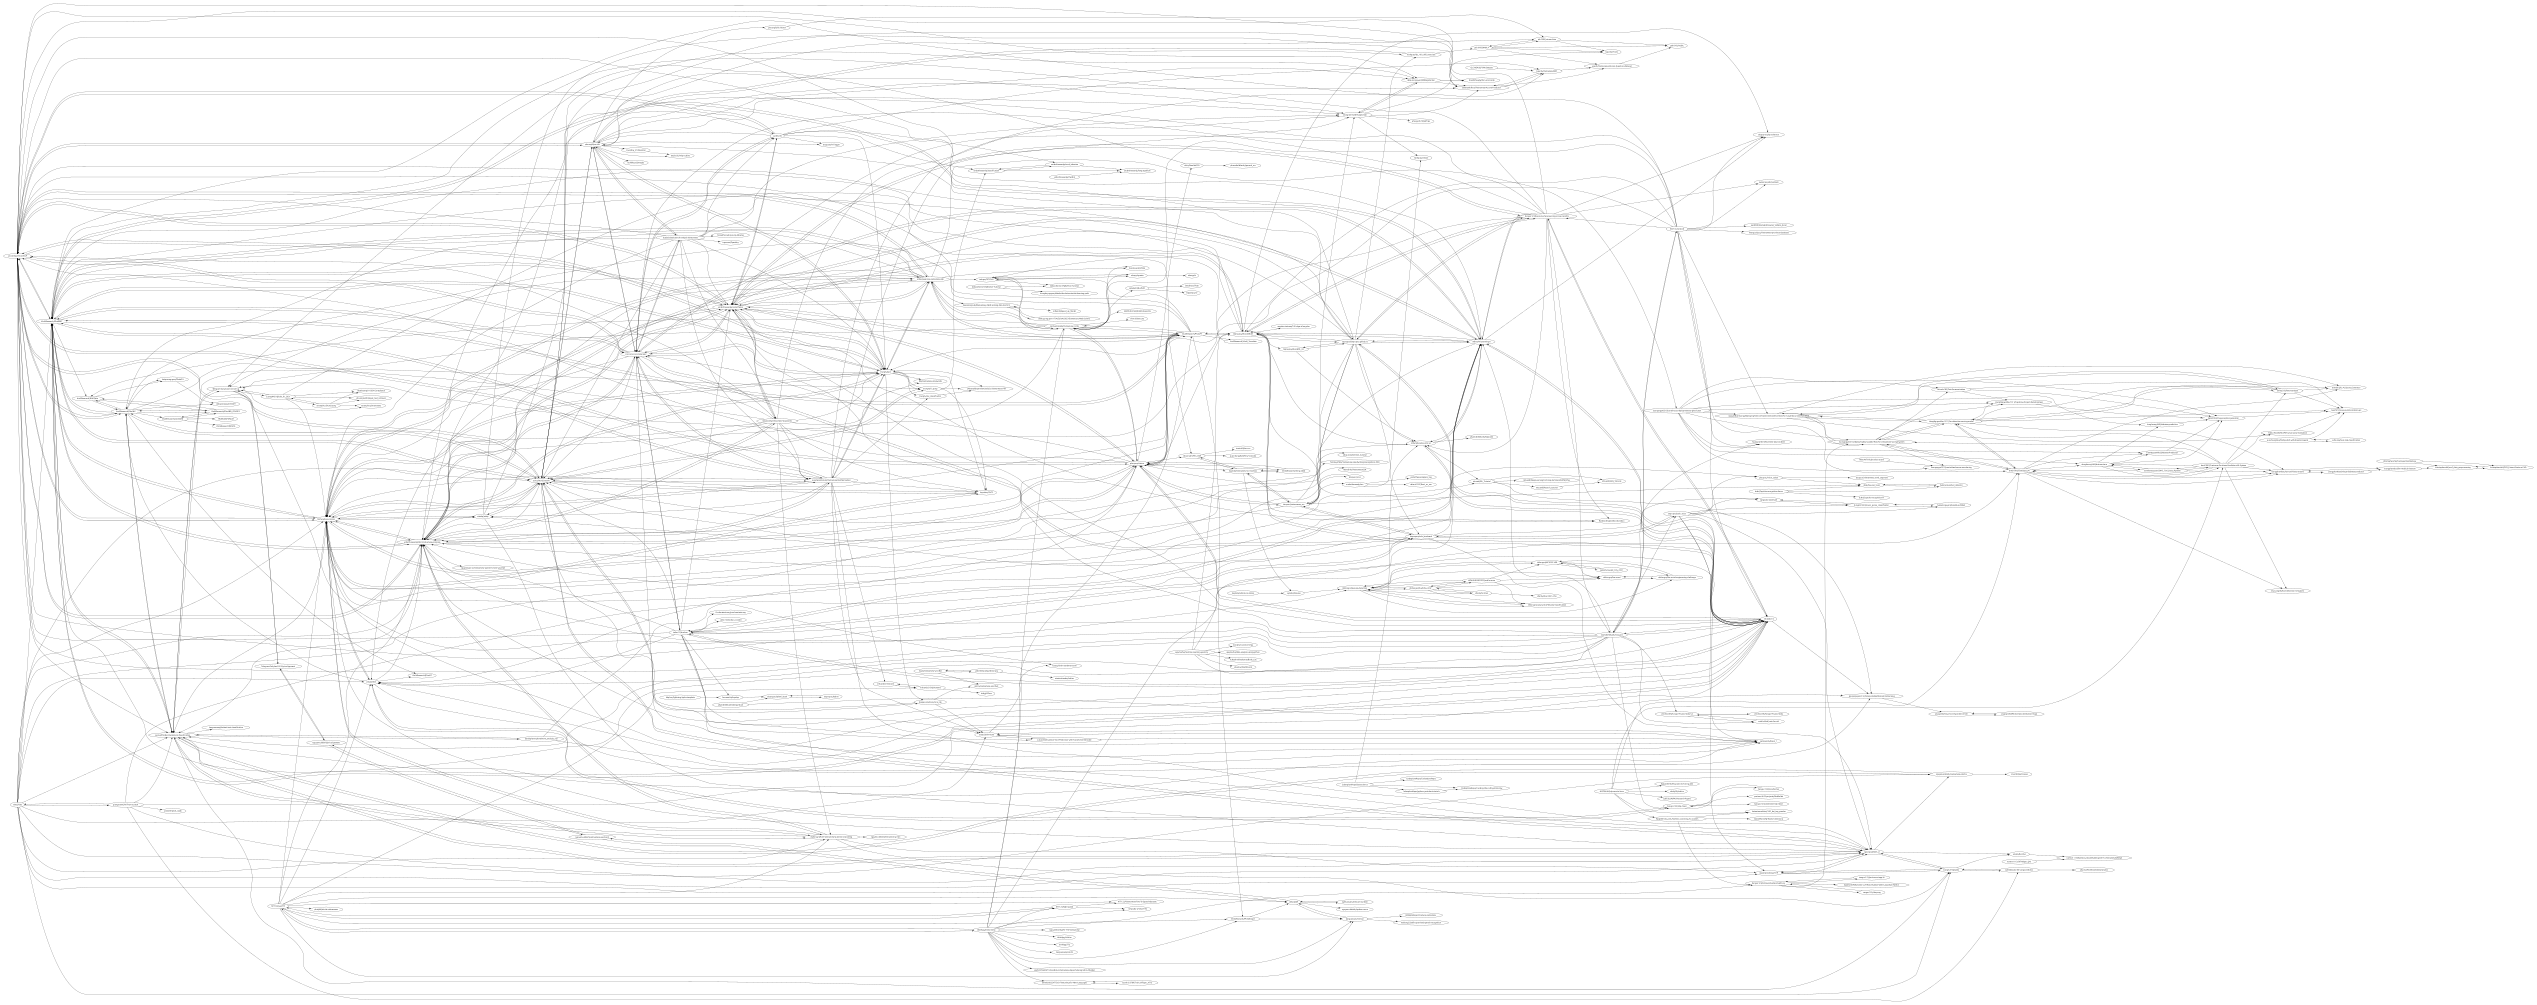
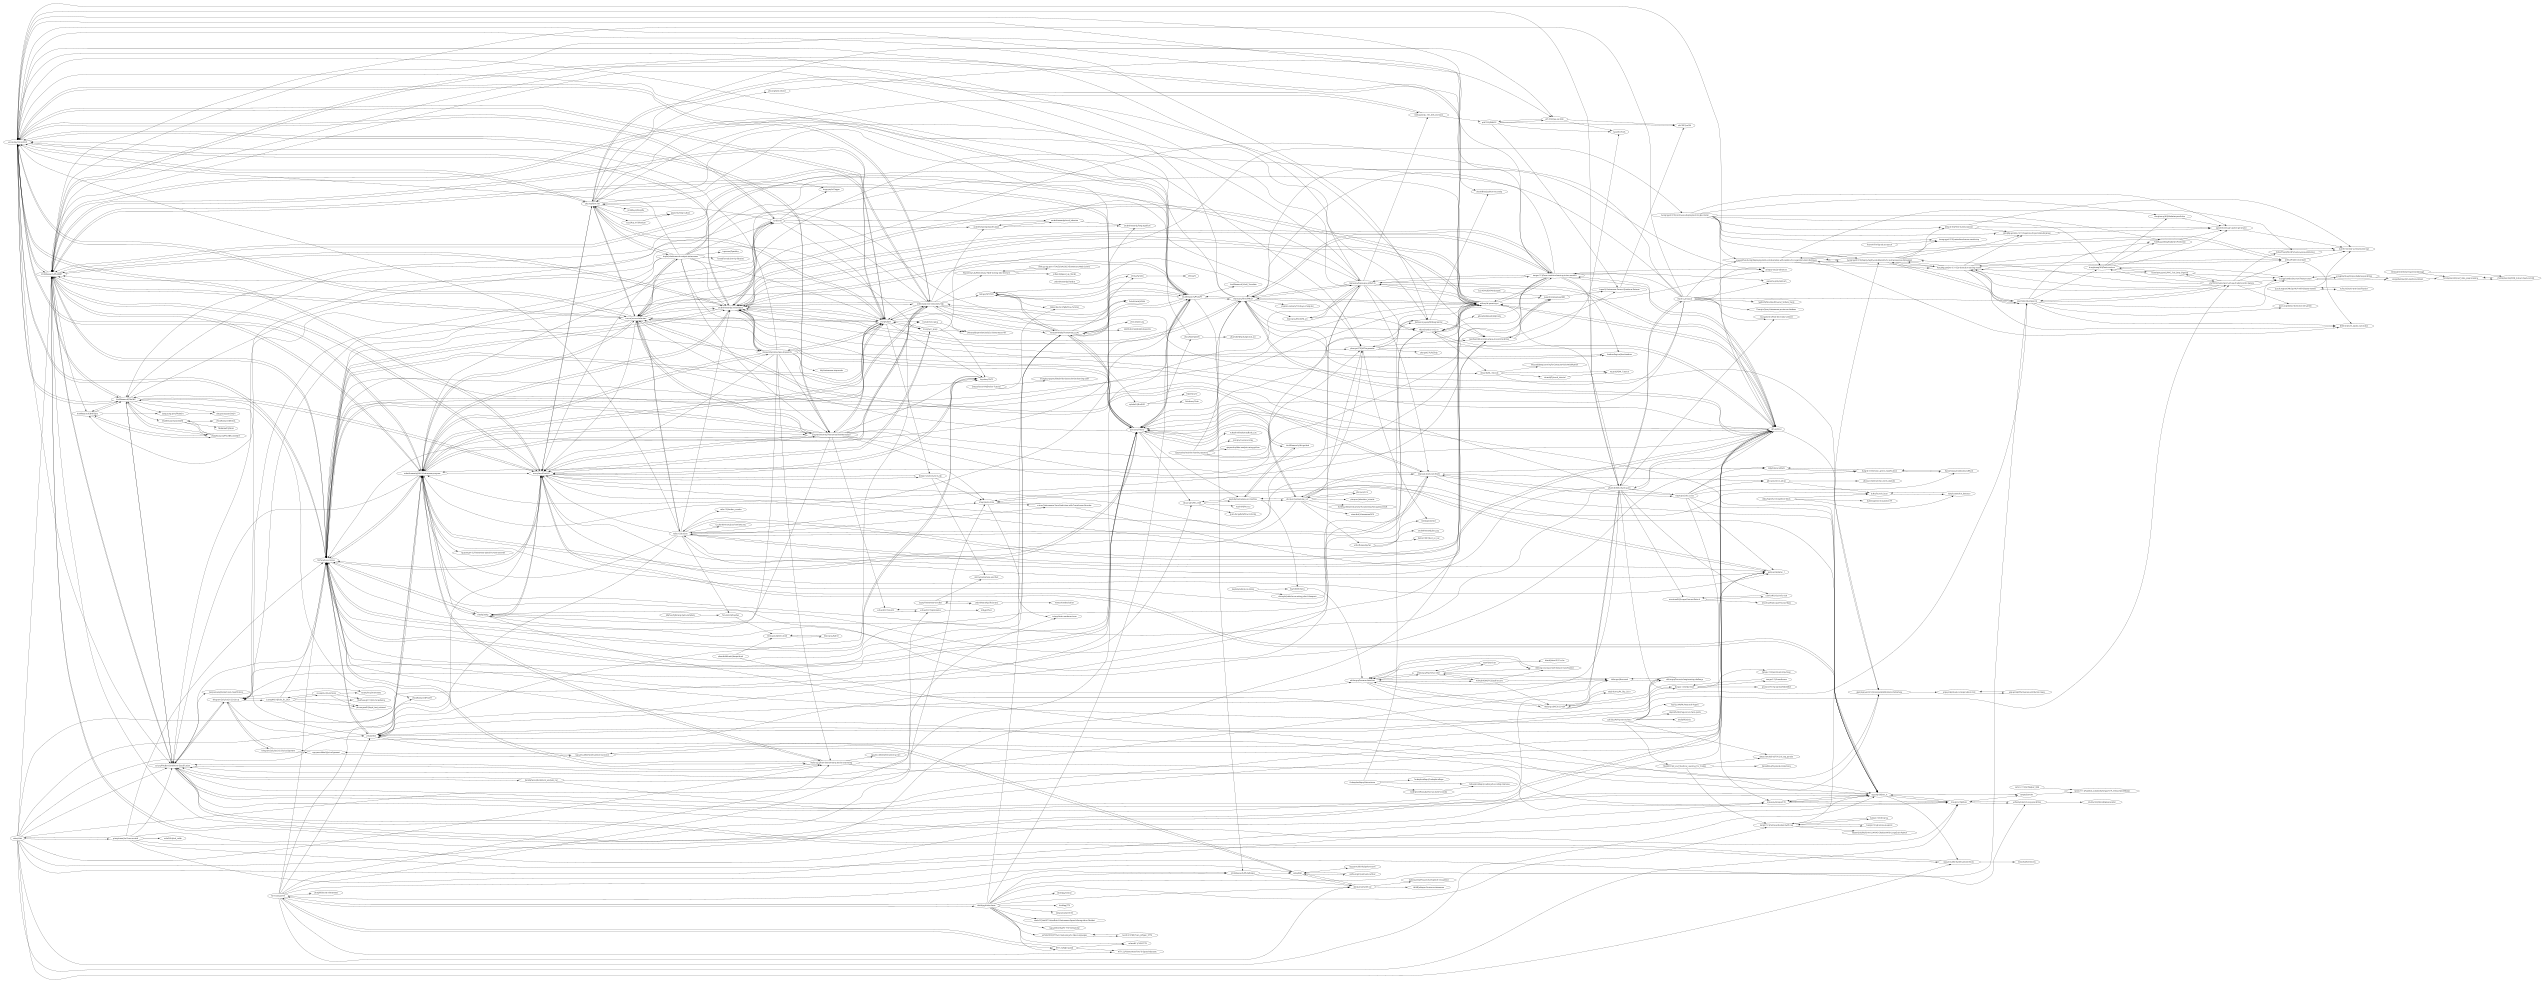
(909, 377) -> (834, 341)
(930, 396) -> (930, 322)
(2086, 471) -> (2068, 272)
none -> (1297, 596)
(129, 625) -> (197, 681)
(1243, 667) -> none
